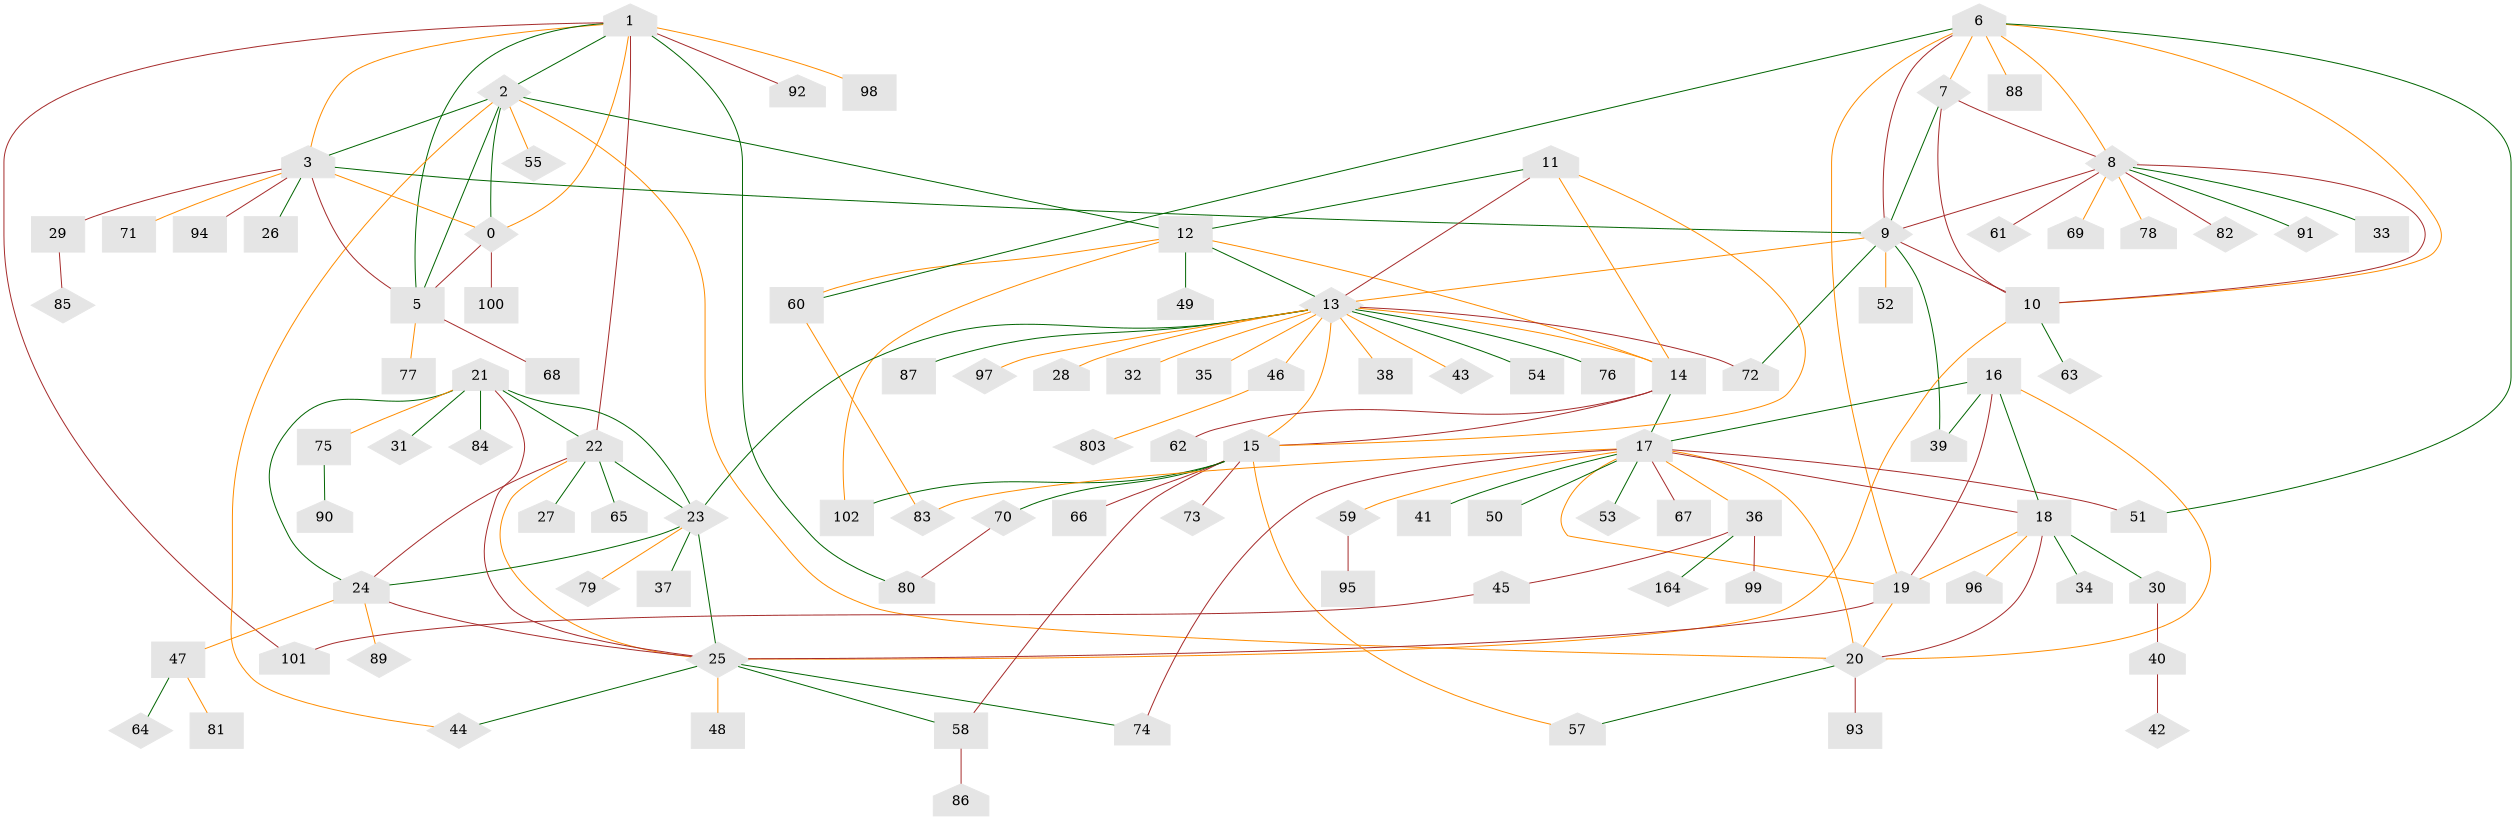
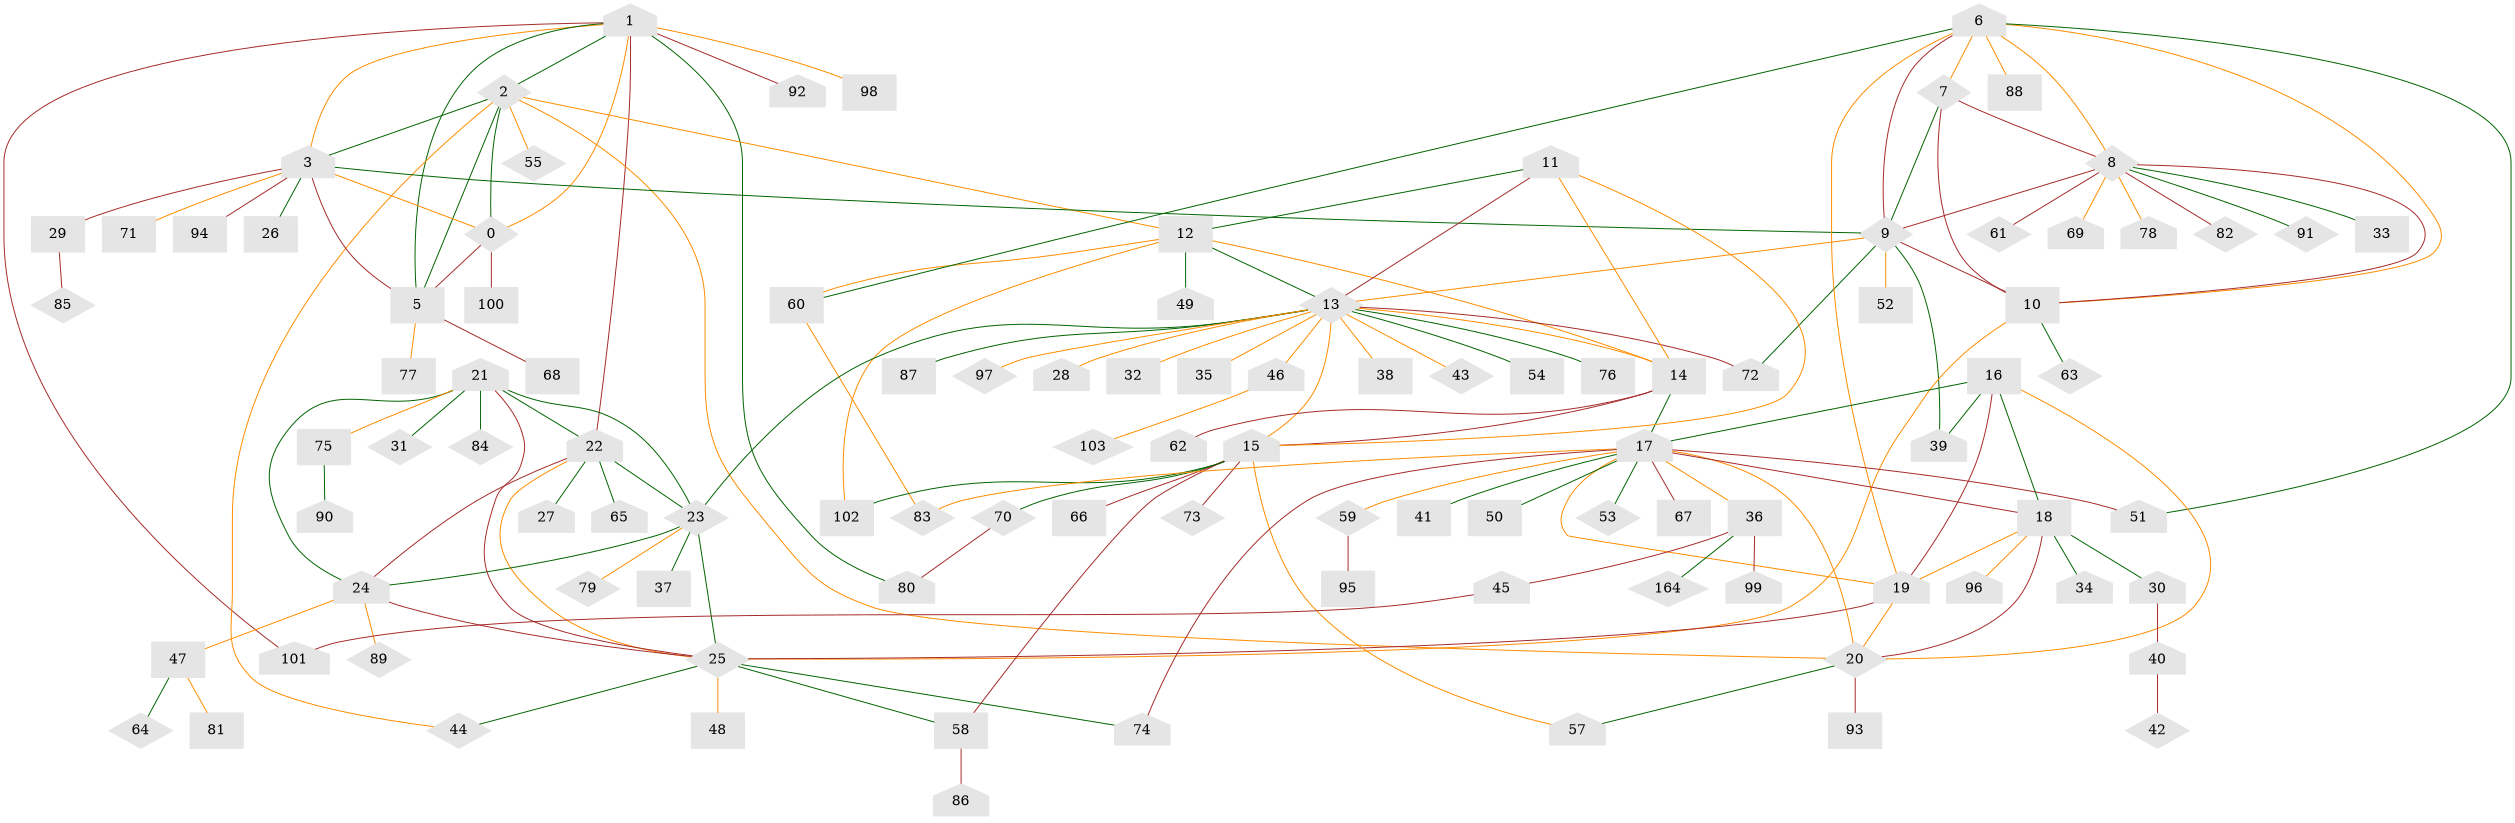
(841, 163) -> (841, 163)
(1093, 447) -> (1093, 447)
